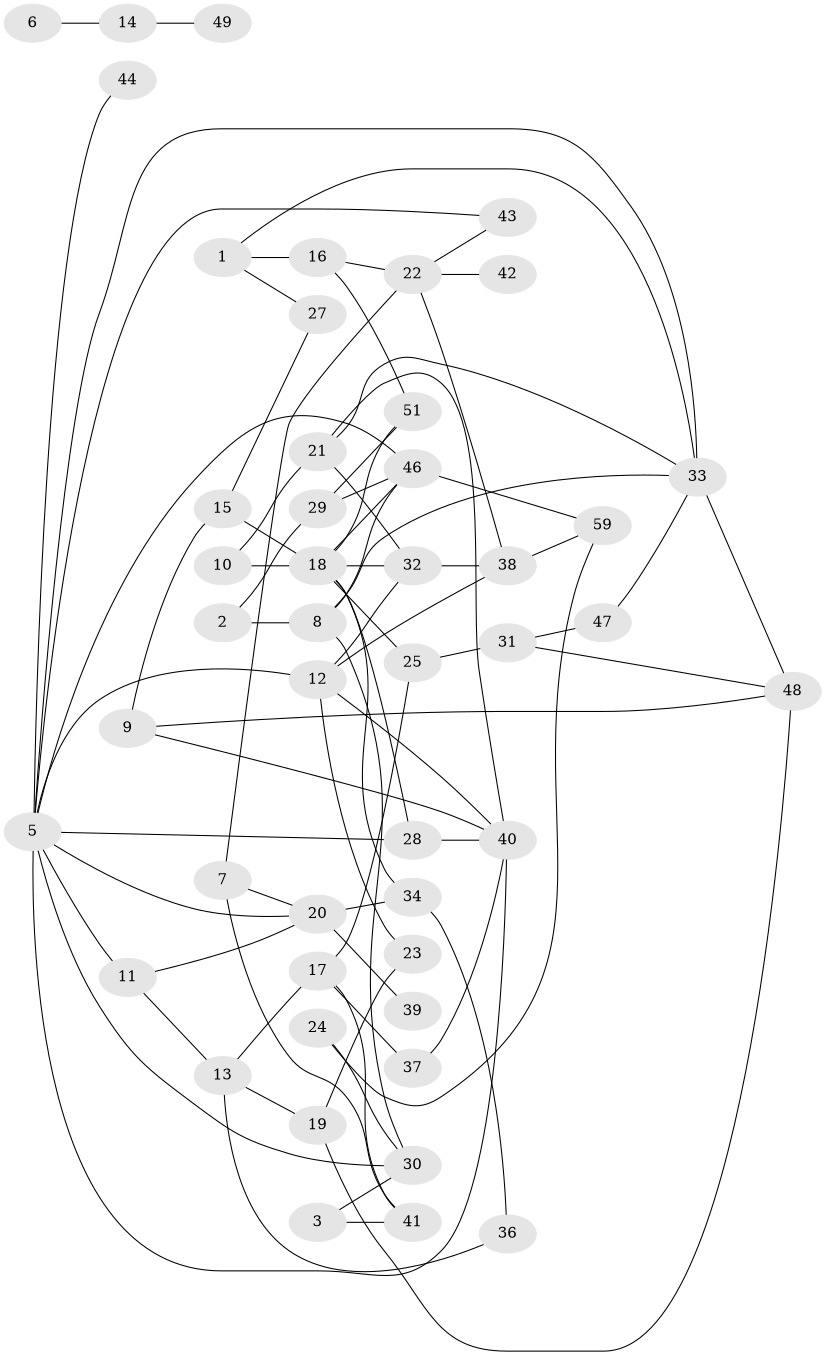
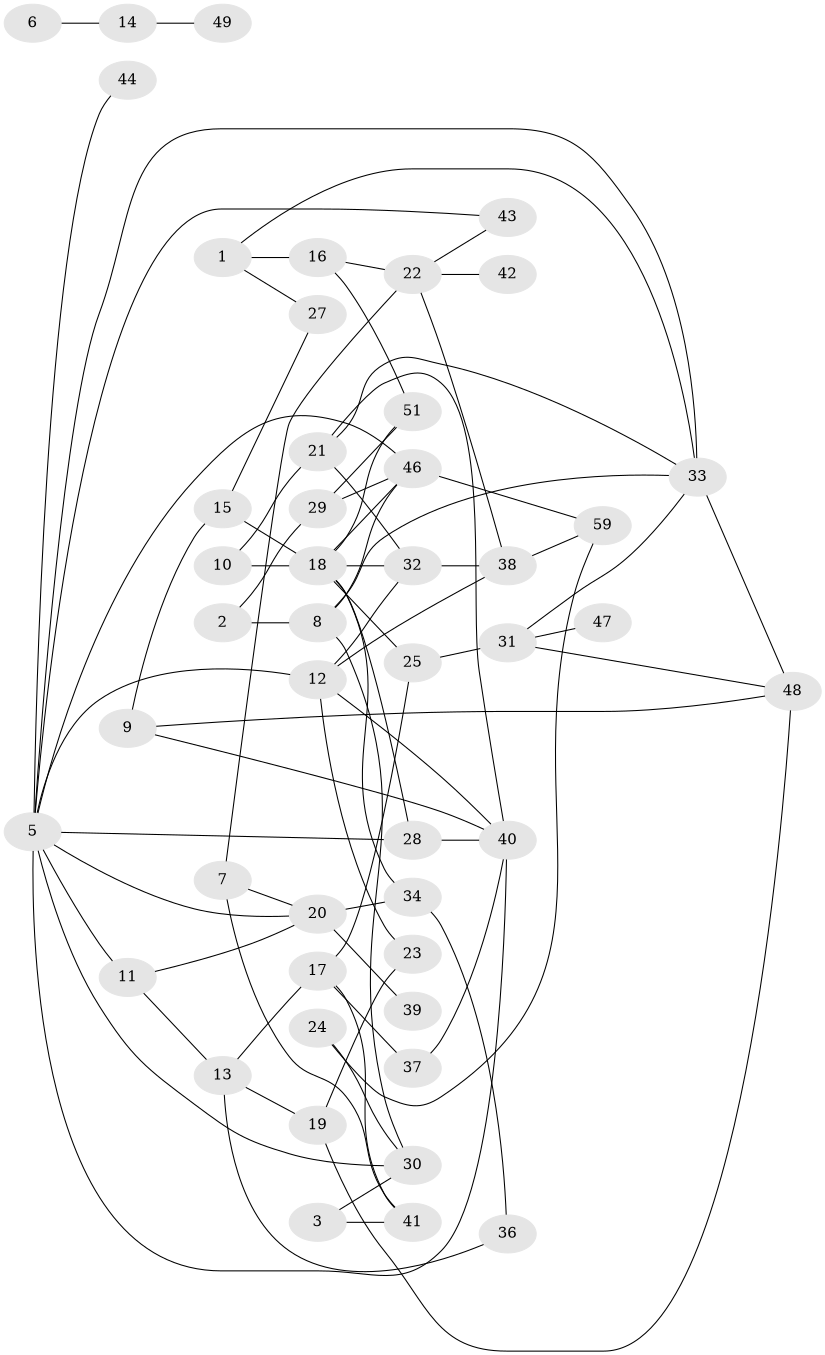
(655, 552) -> (613, 569)
